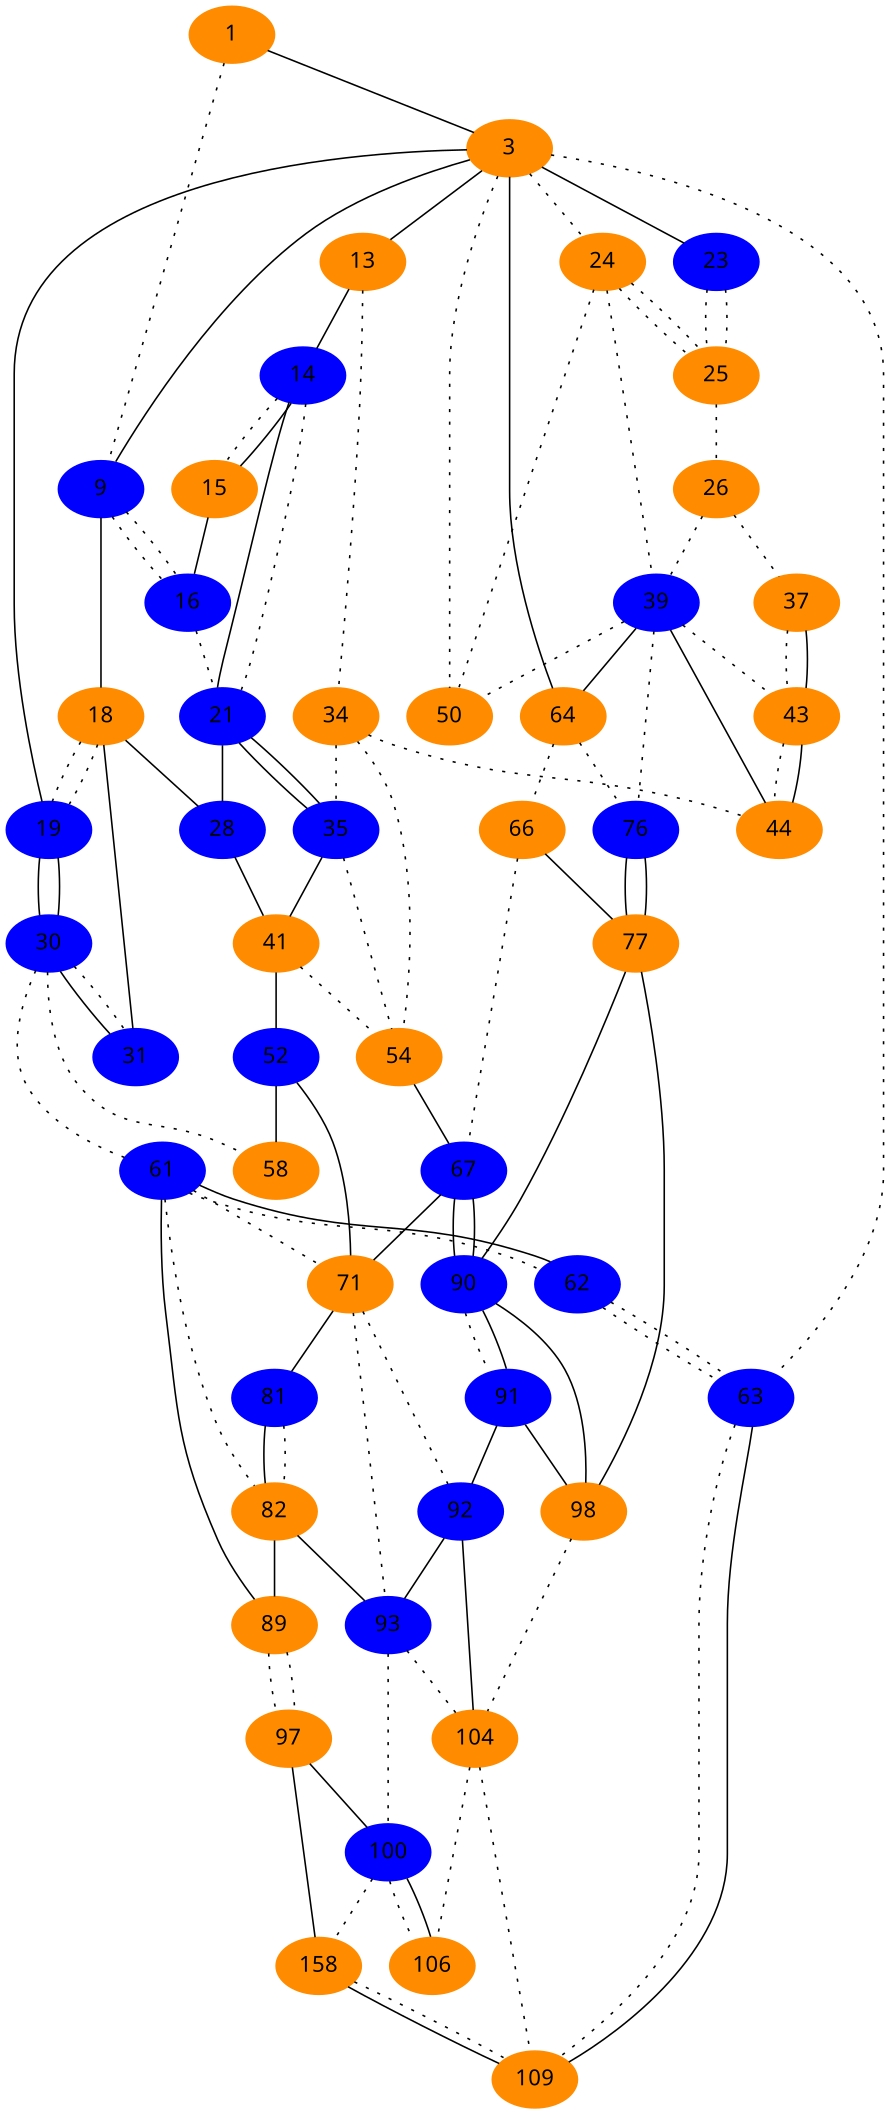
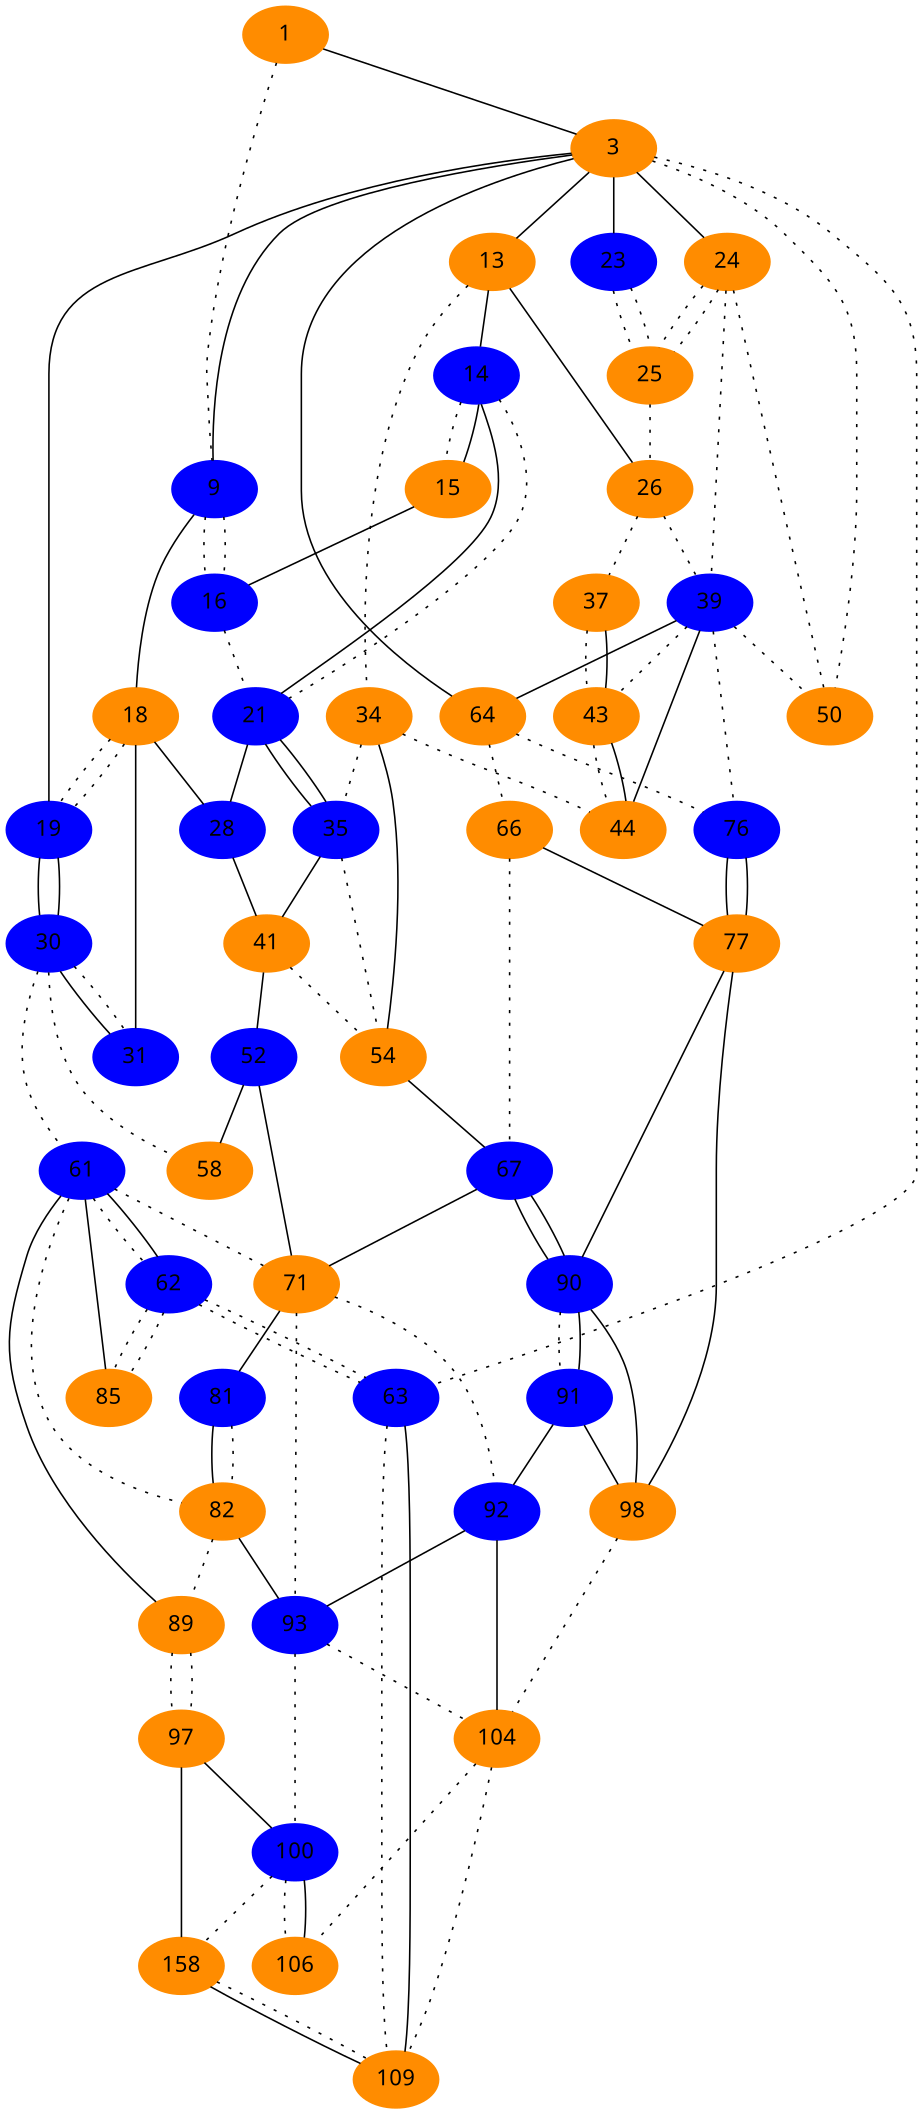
(556, 205) -> (670, 205)
none -> (571, 375)
(408, 880) -> (398, 886)
none -> (109, 1398)
(275, 1568) -> (202, 1568)
